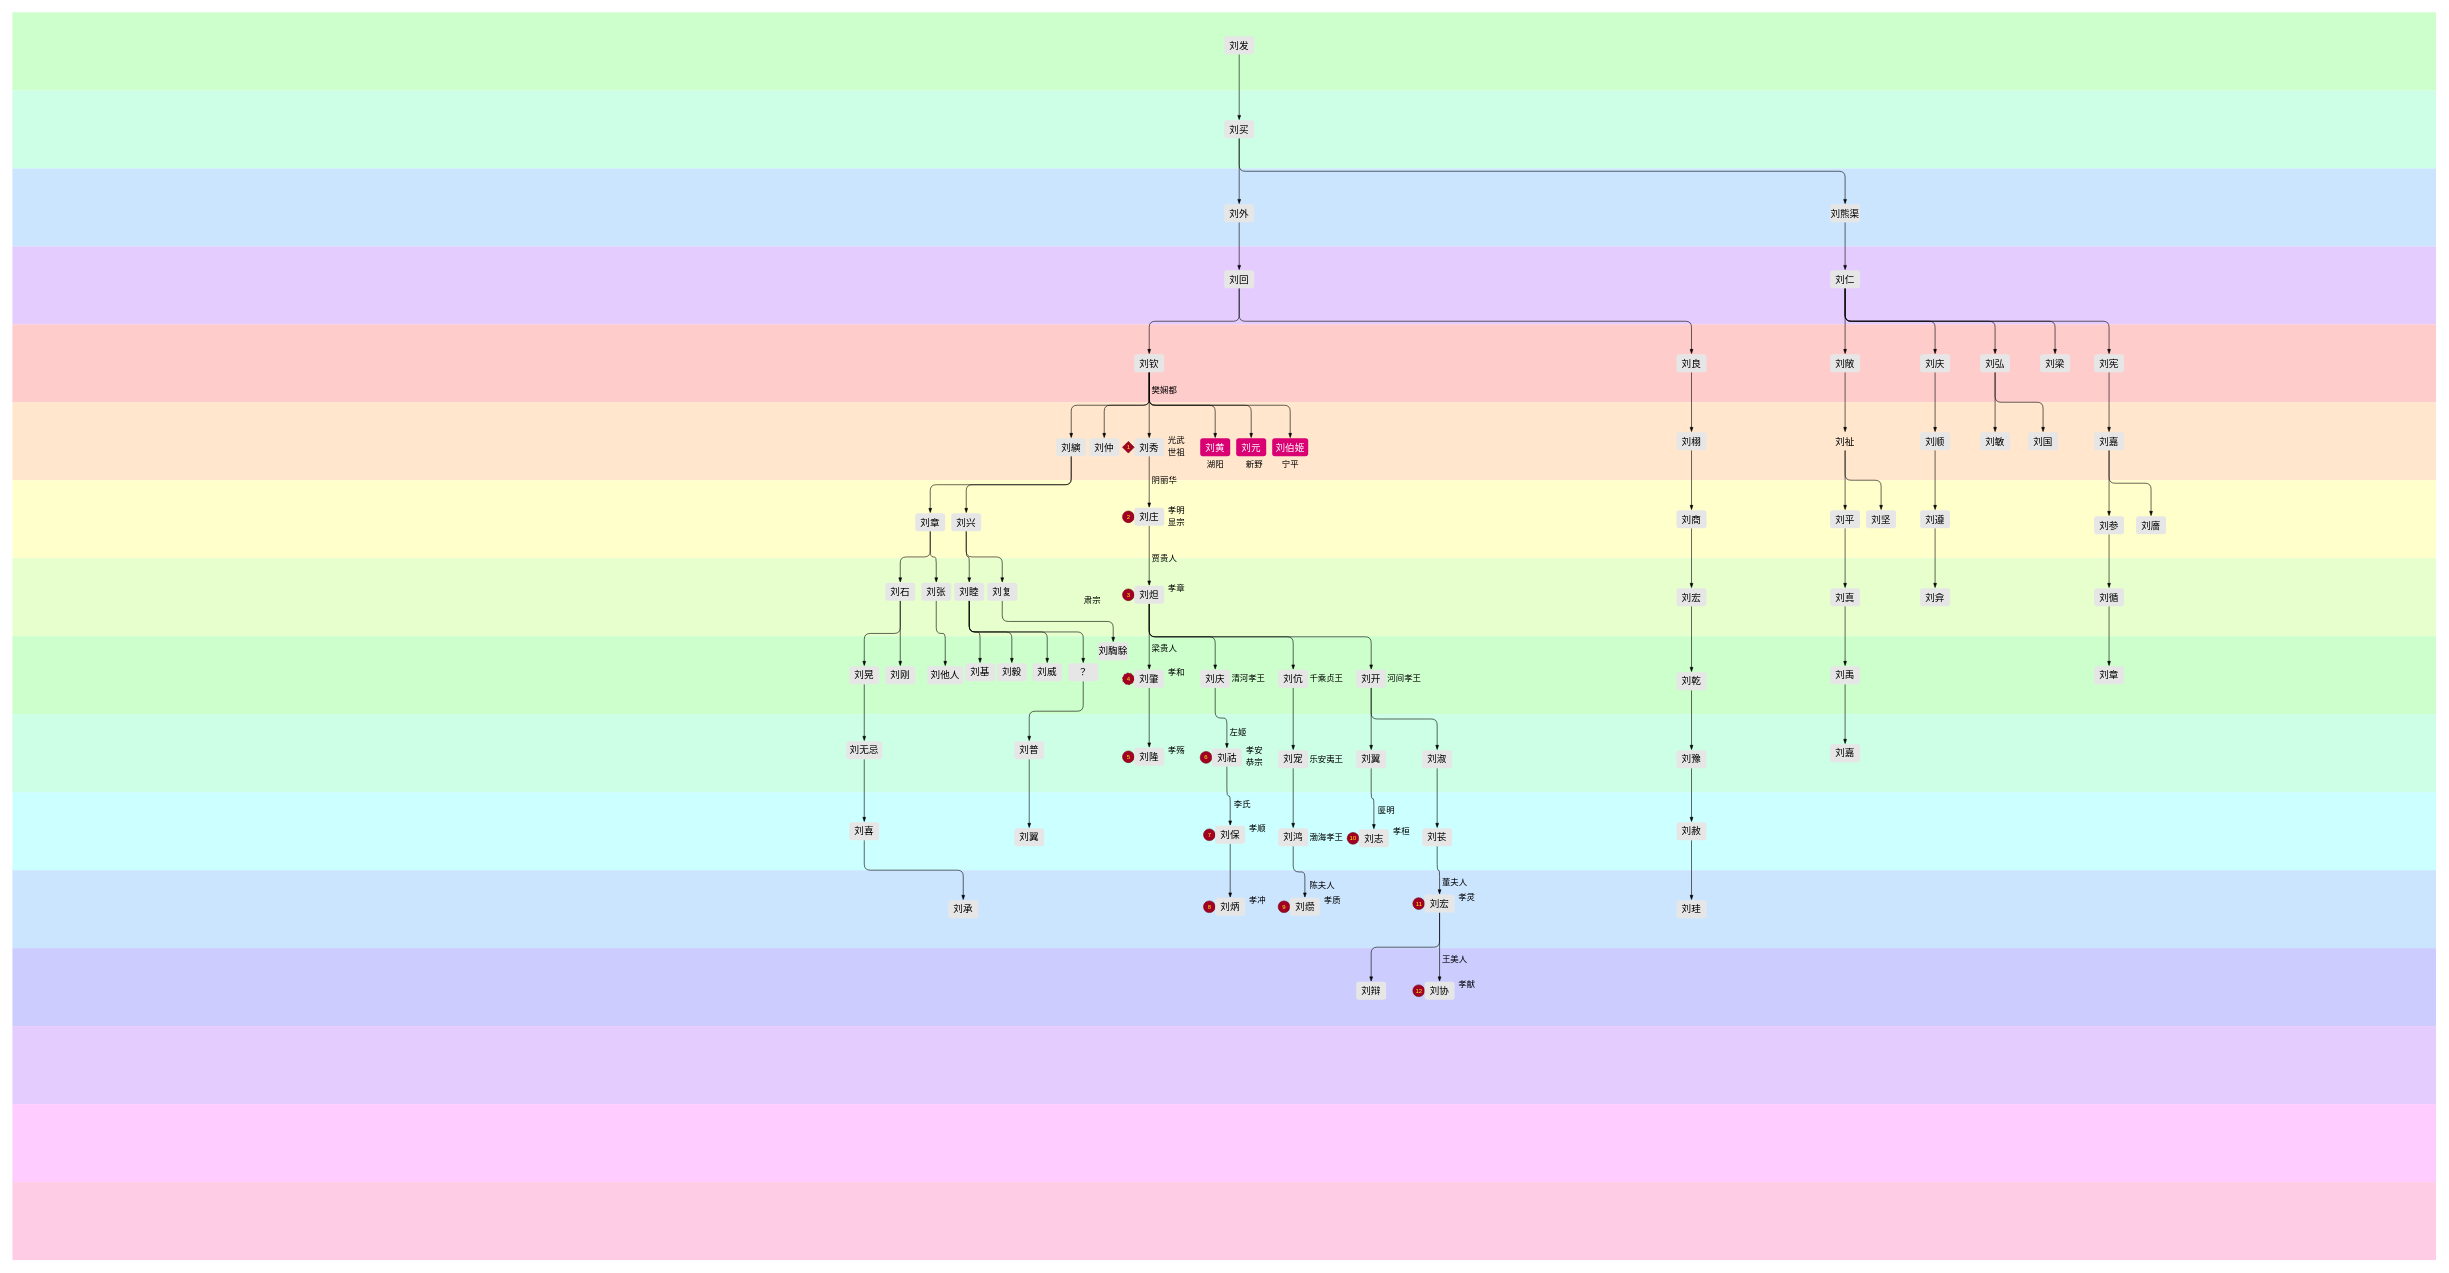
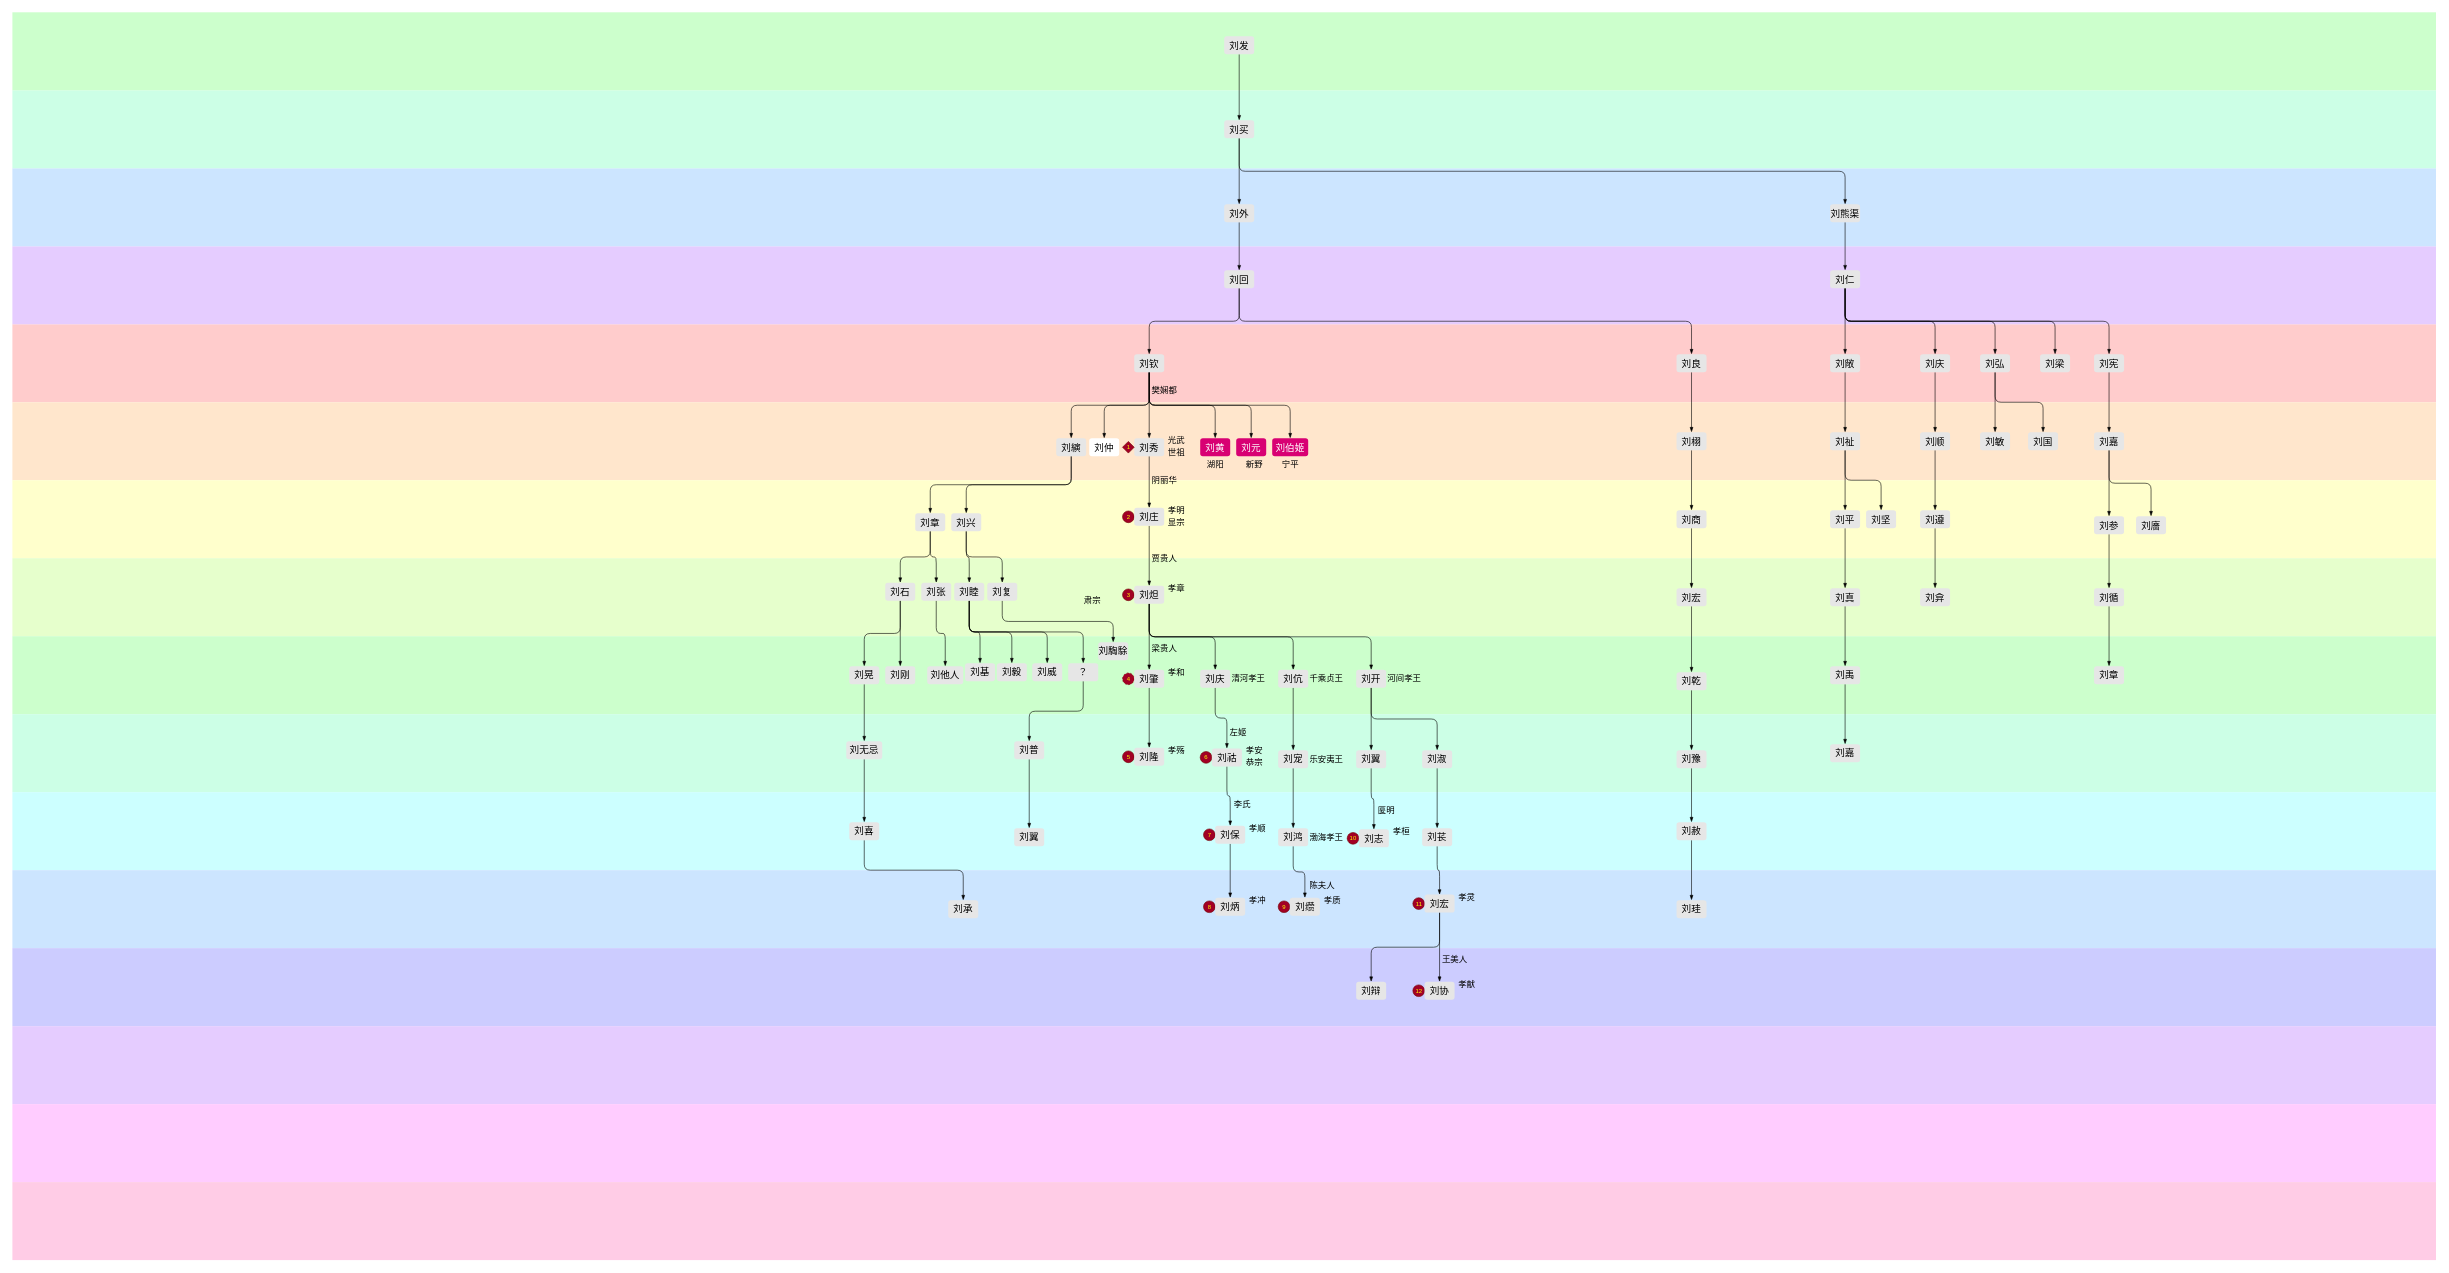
(1845, 441) -> (1845, 441)
(1104, 447) -> (1104, 447)
(1455, 882) -> none
